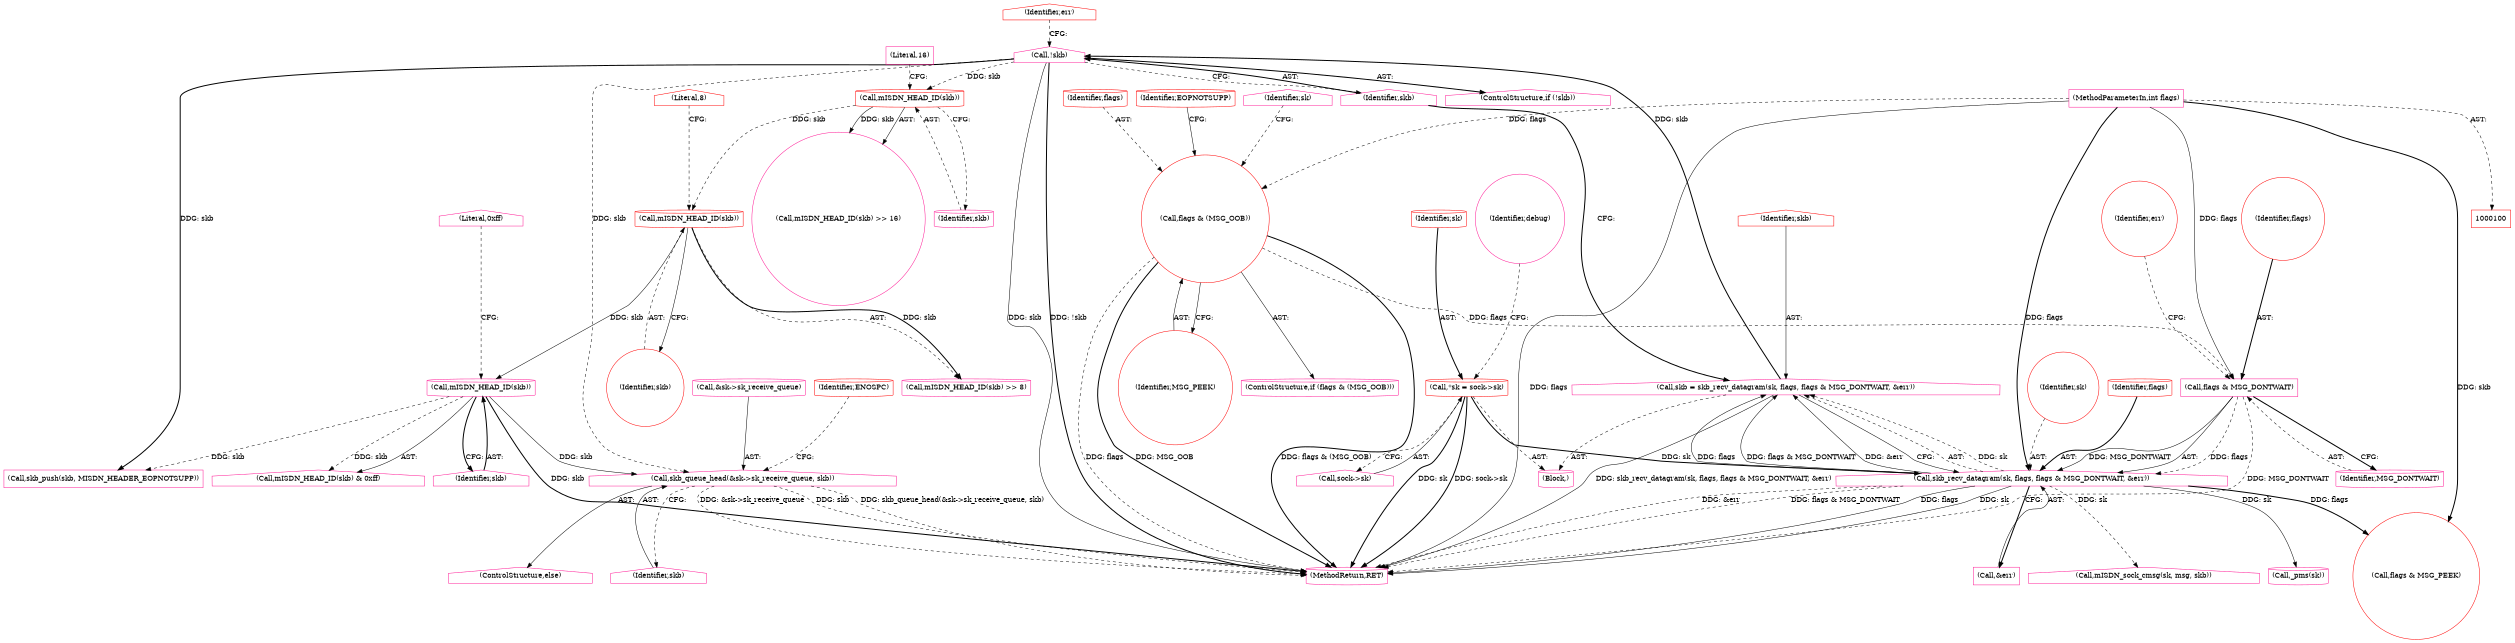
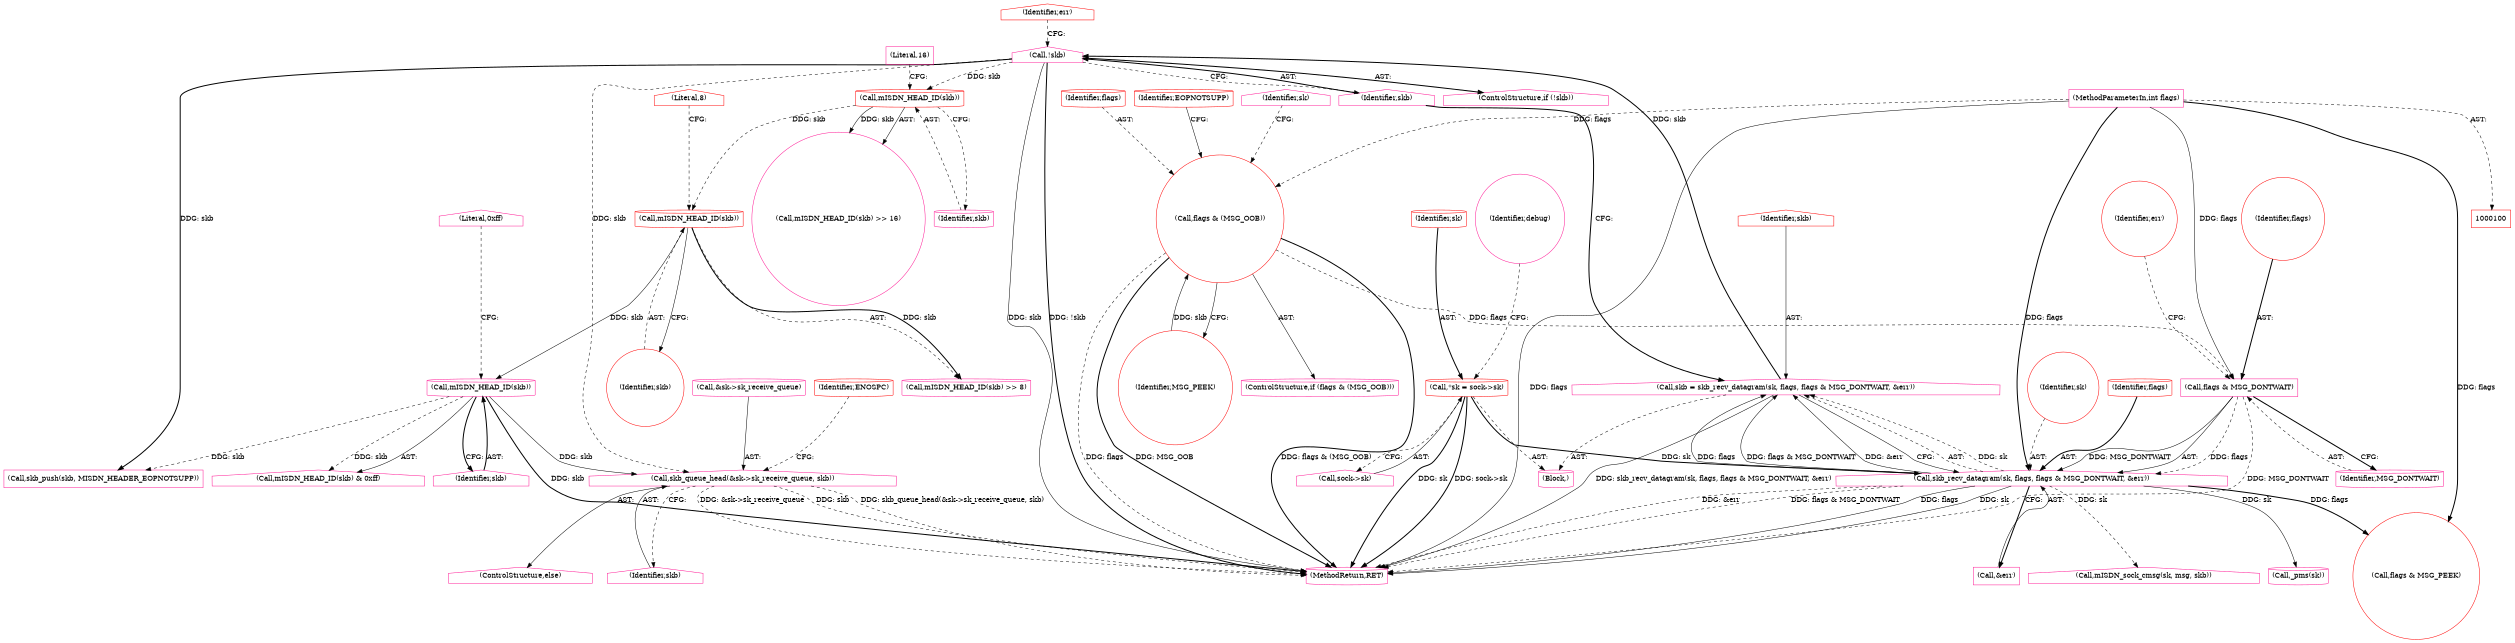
(1183, 318) -> (1191, 318)
(2474, 388) -> (2477, 388)
